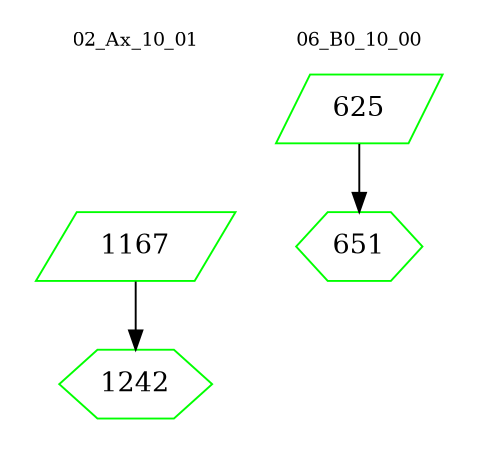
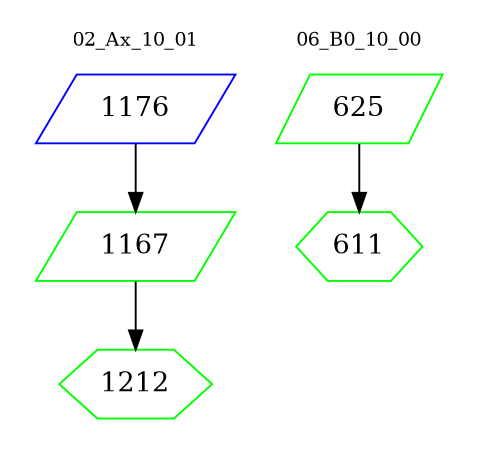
none -> (136, 109)
(359, 247) -> (359, 247)
(136, 384) -> (136, 384)
